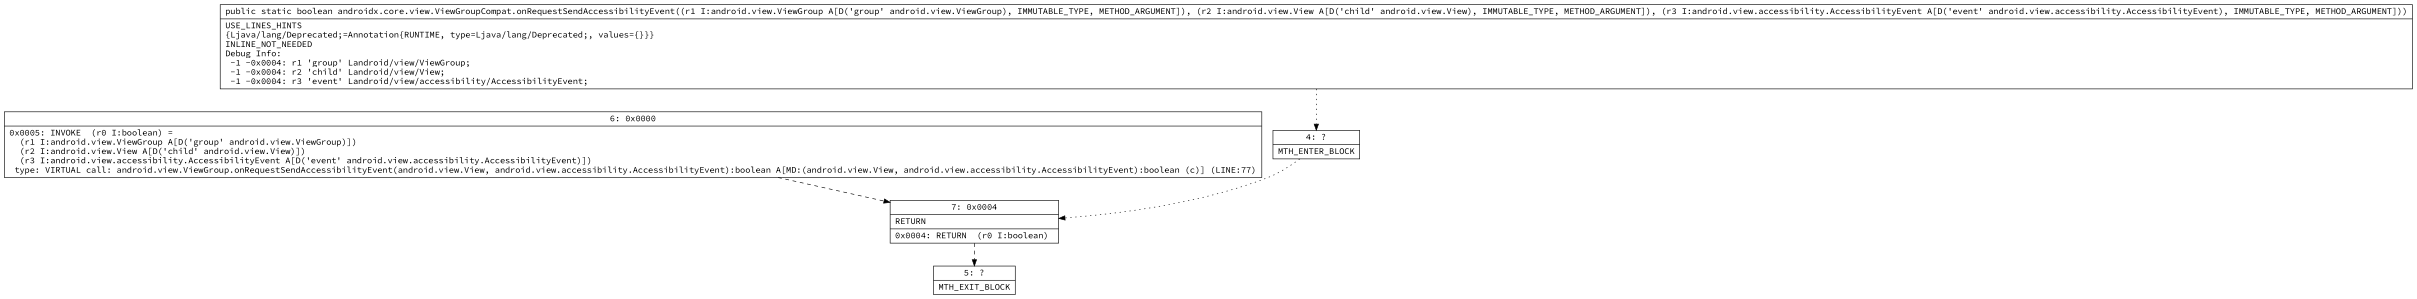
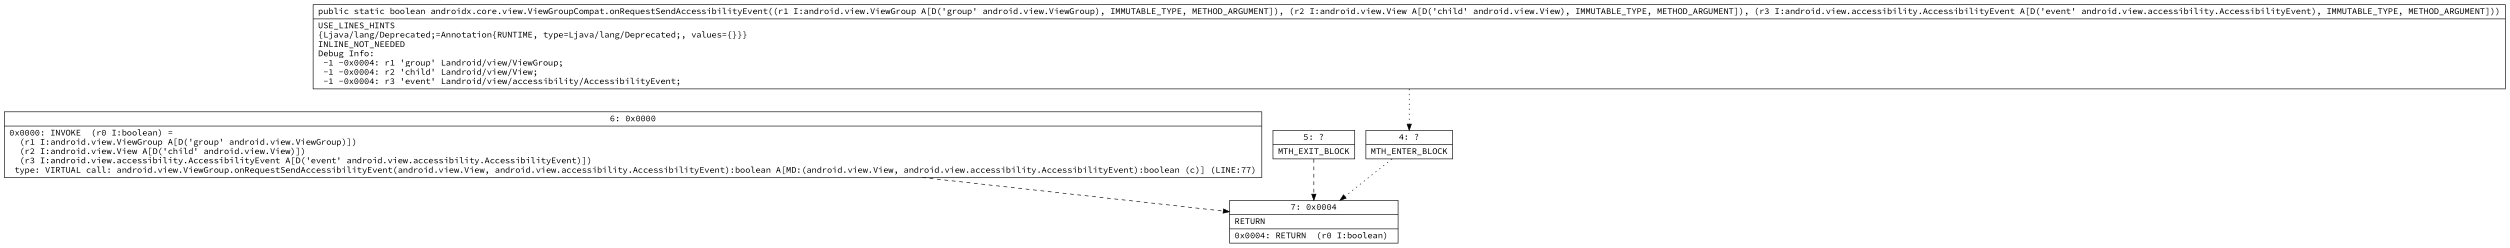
(94, 133) -> (94, 133)
(974, 251) -> (1314, 177)
